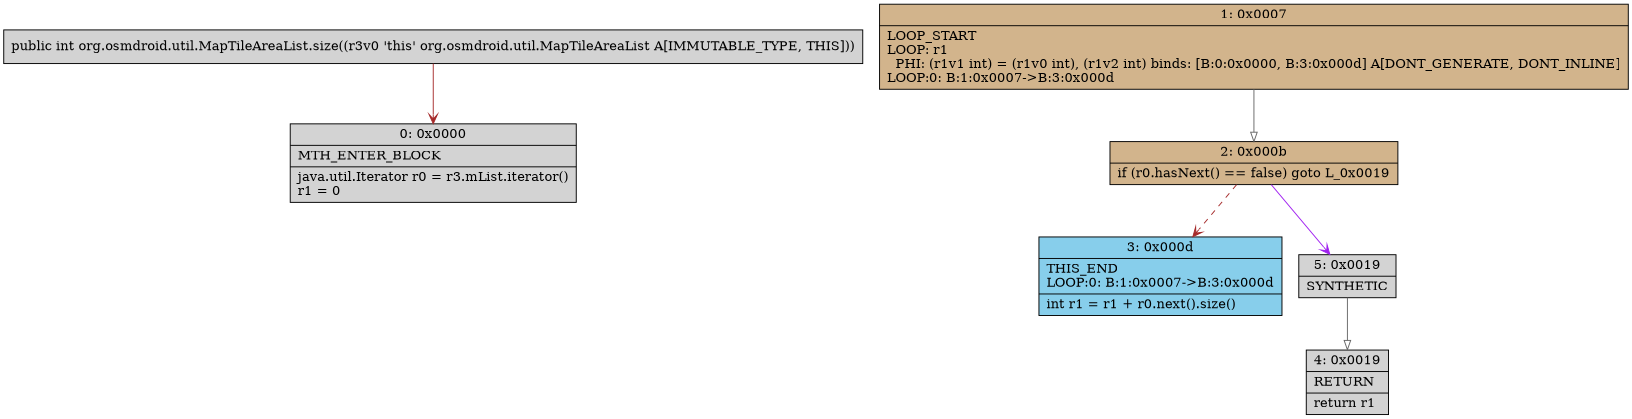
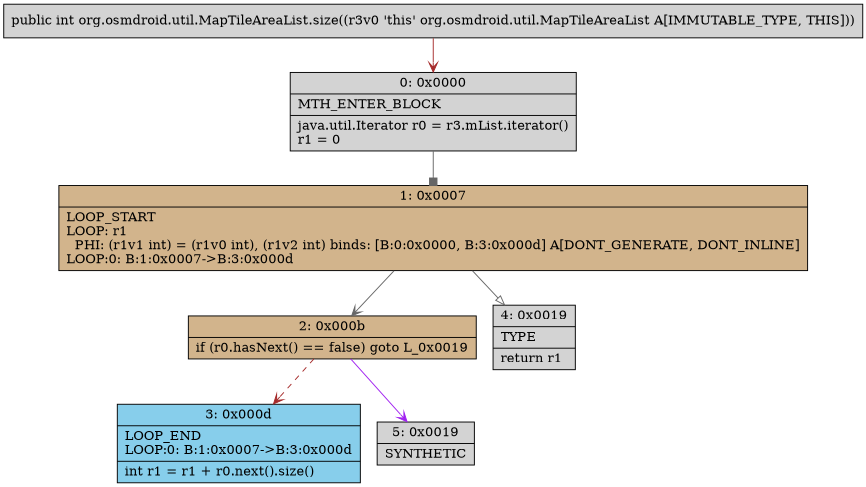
(1254, 111) -> (376, 290)
none -> (433, 164)
(1082, 269) -> (163, 436)
(1347, 319) -> (485, 284)
(1344, 382) -> (519, 337)
